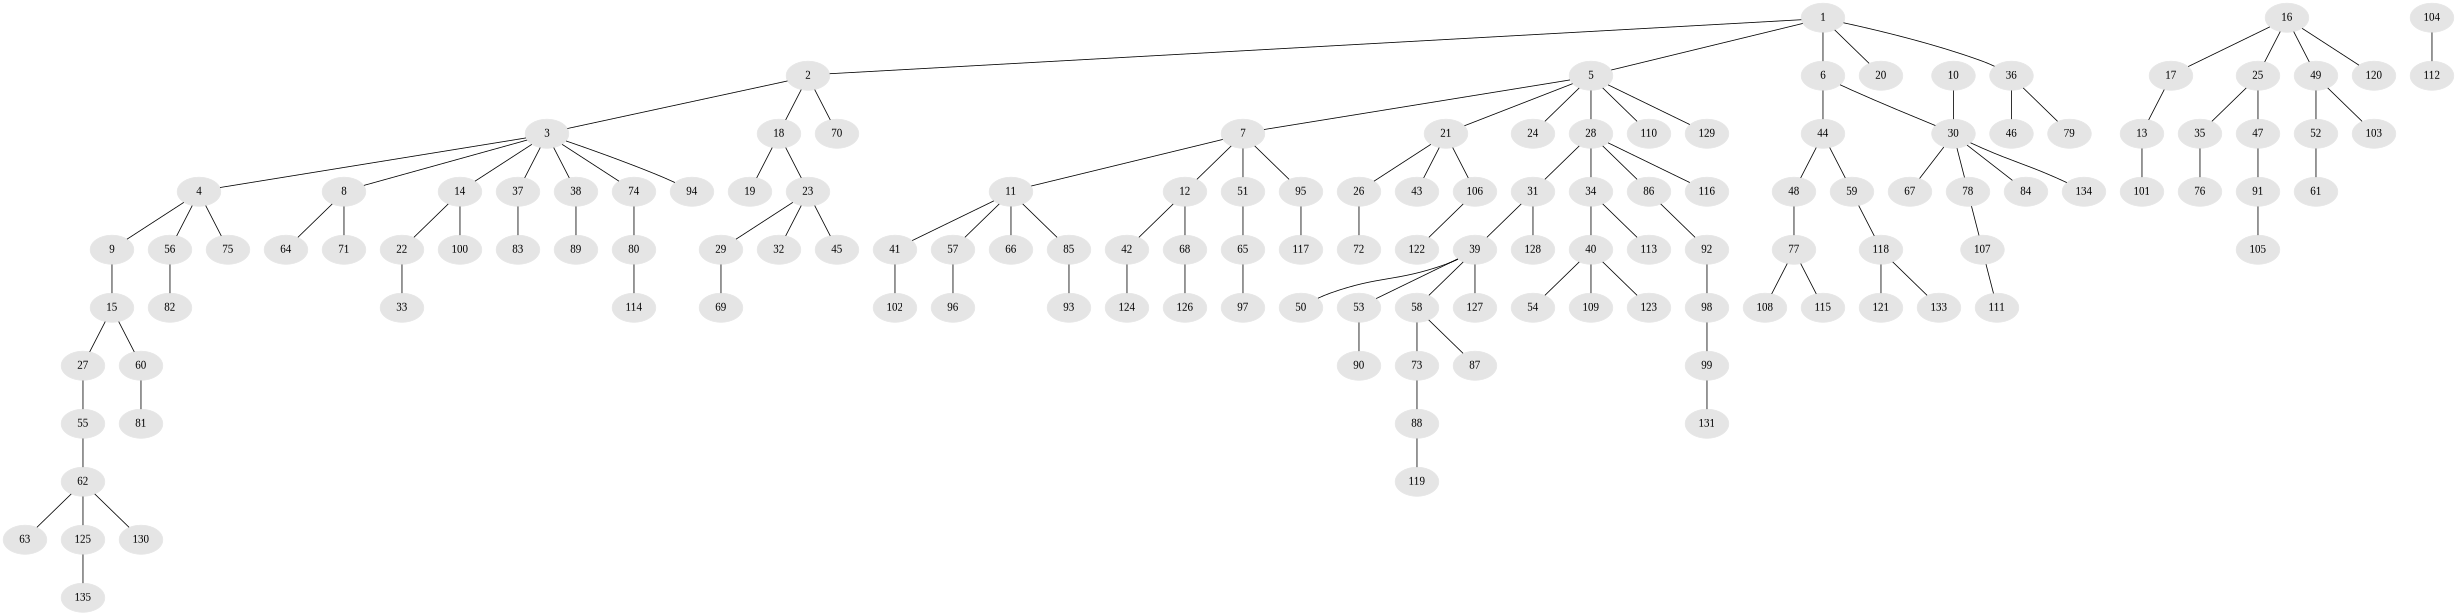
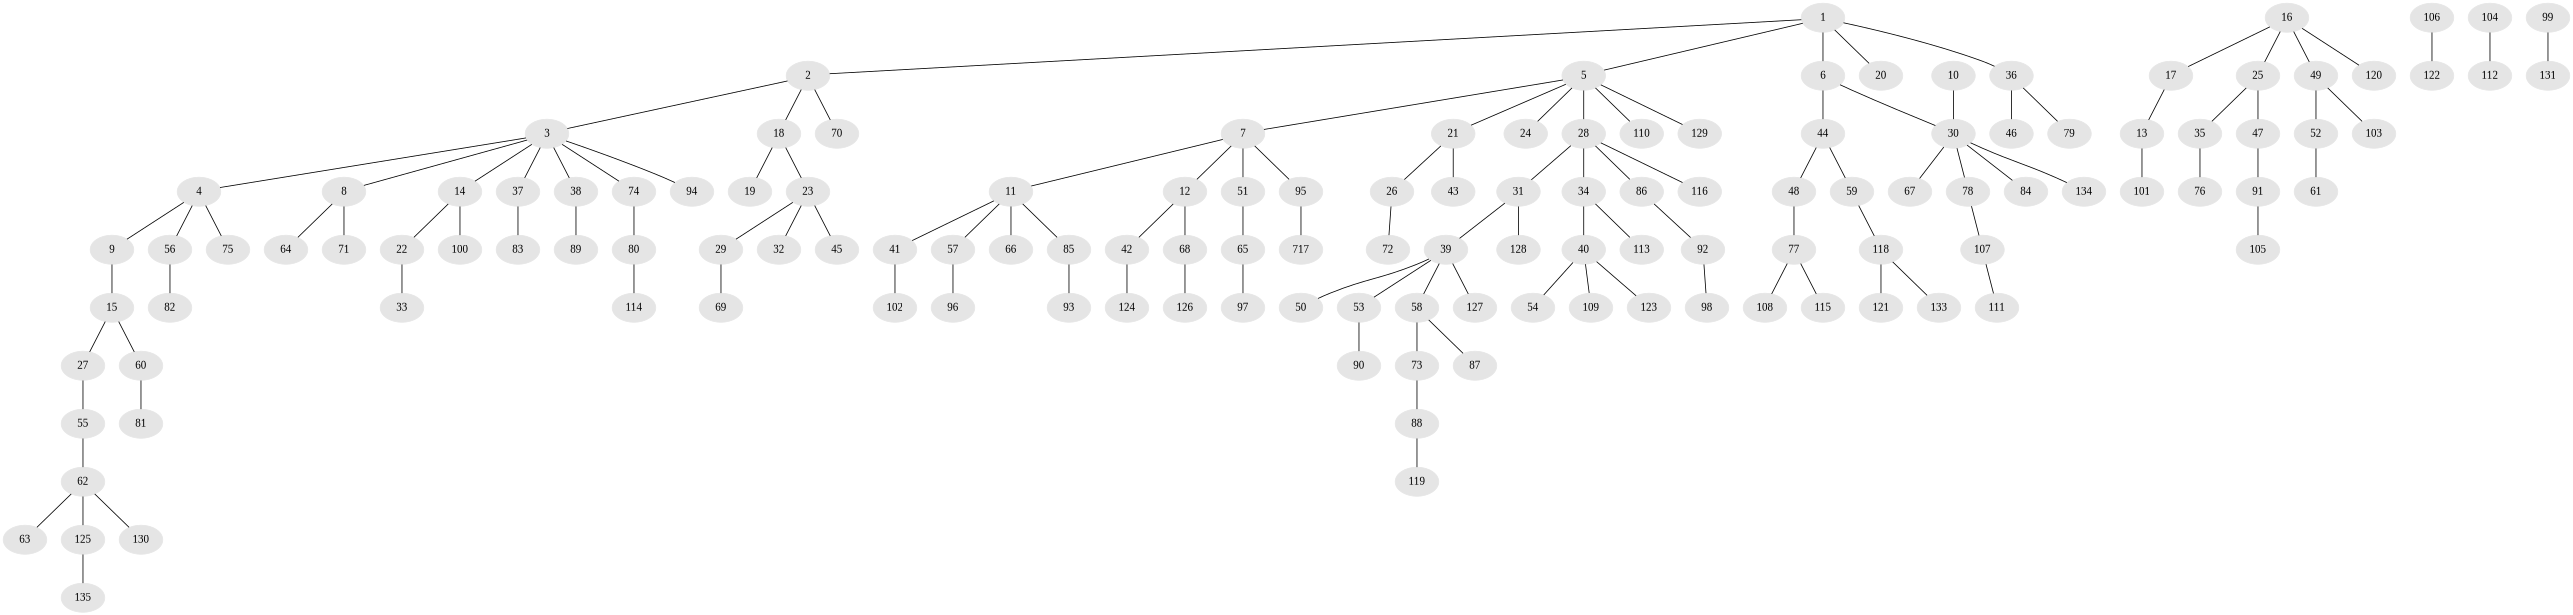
(1460, 163) -> none
(1301, 250) -> (1301, 250)
(1707, 337) -> none
